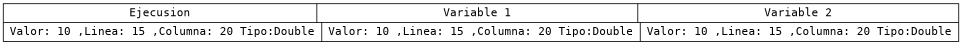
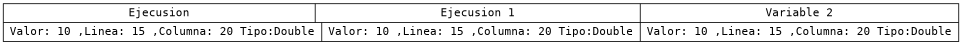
(477, 13) -> (478, 13)
